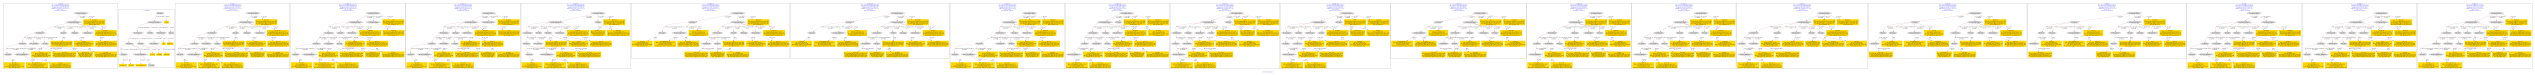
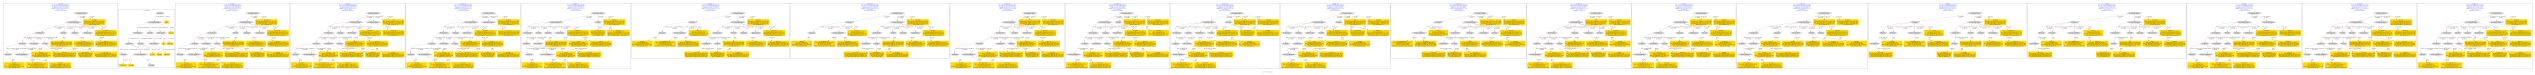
(171, 33) -> (171, 33)
(141, 65) -> none
